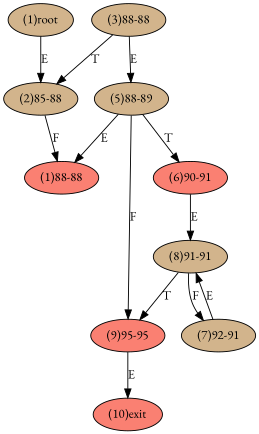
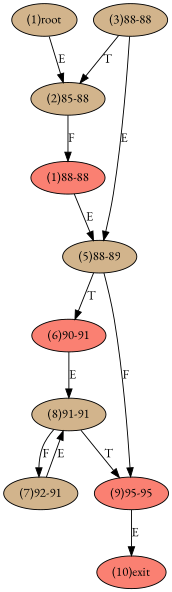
(100, 135) -> (82, 213)
